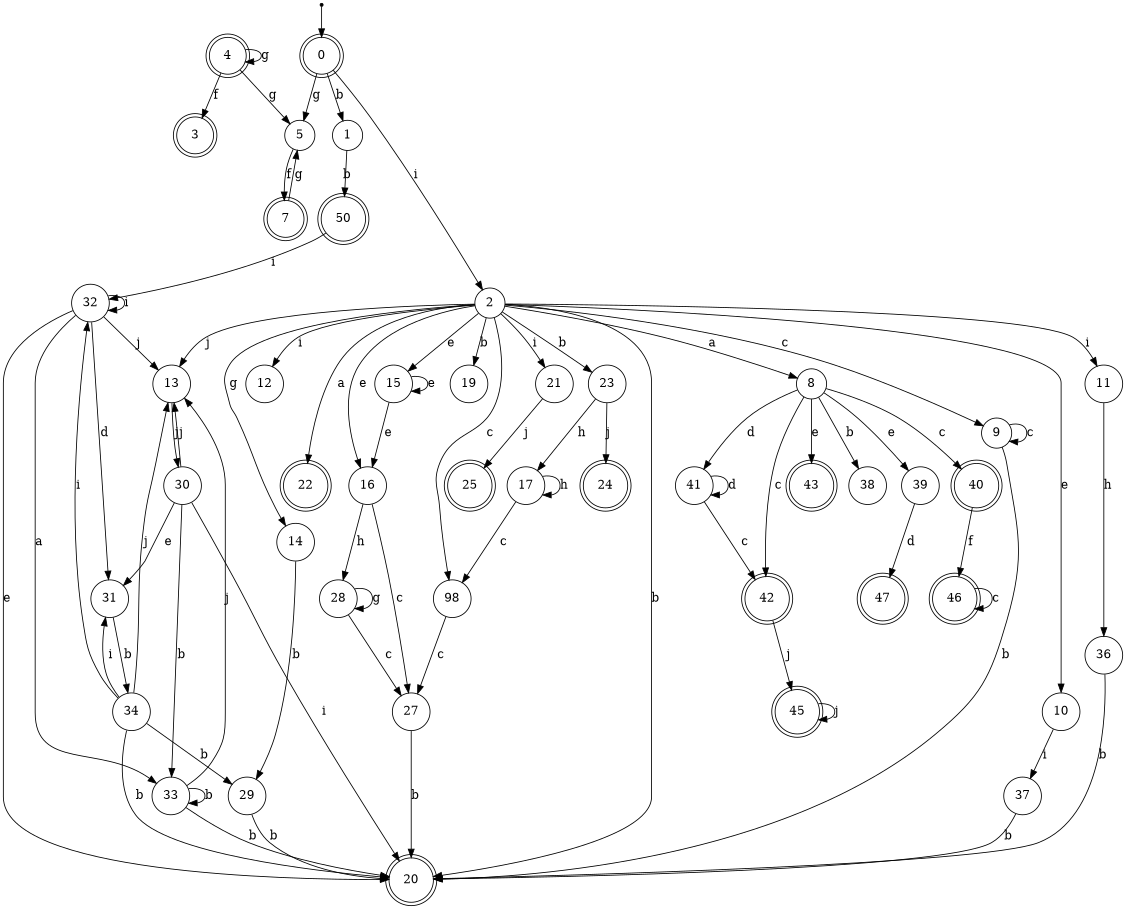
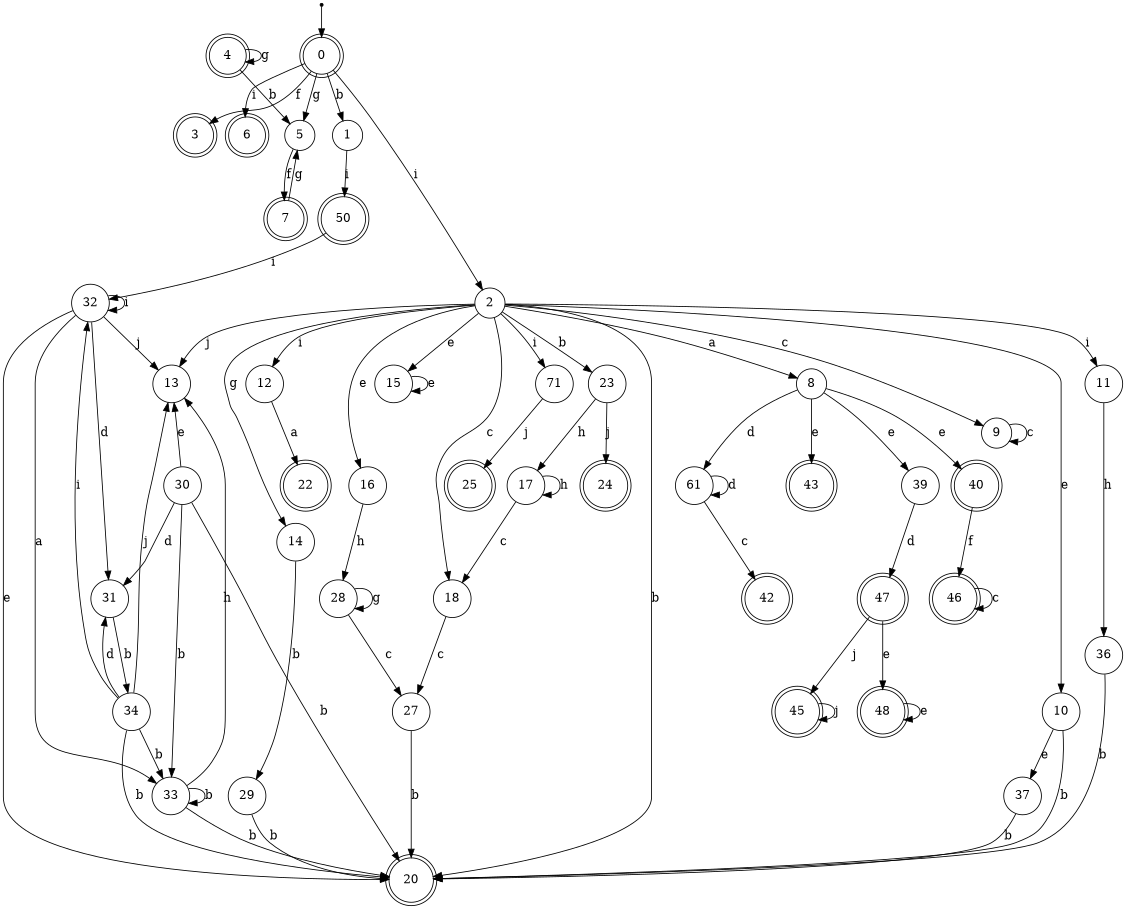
(213, 92) -> (267, 107)
(273, 96) -> (273, 96)
none -> (247, 135)
(347, 175) -> (347, 175)
(358, 343) -> (283, 429)
(469, 384) -> none
(554, 384) -> (554, 384)
(173, 431) -> none
(382, 431) -> none
(181, 433) -> (181, 433)
(942, 433) -> (942, 433)
(771, 479) -> none
(694, 486) -> (694, 486)
(868, 486) -> none
(168, 542) -> (168, 542)
(392, 594) -> none
(227, 599) -> (227, 599)
(452, 599) -> (452, 599)
(781, 651) -> (843, 652)
(111, 655) -> (111, 655)
(324, 712) -> (324, 712)
none -> (883, 712)
(186, 751) -> (149, 750)
(1045, 755) -> (1045, 755)
(847, 790) -> (795, 865)
